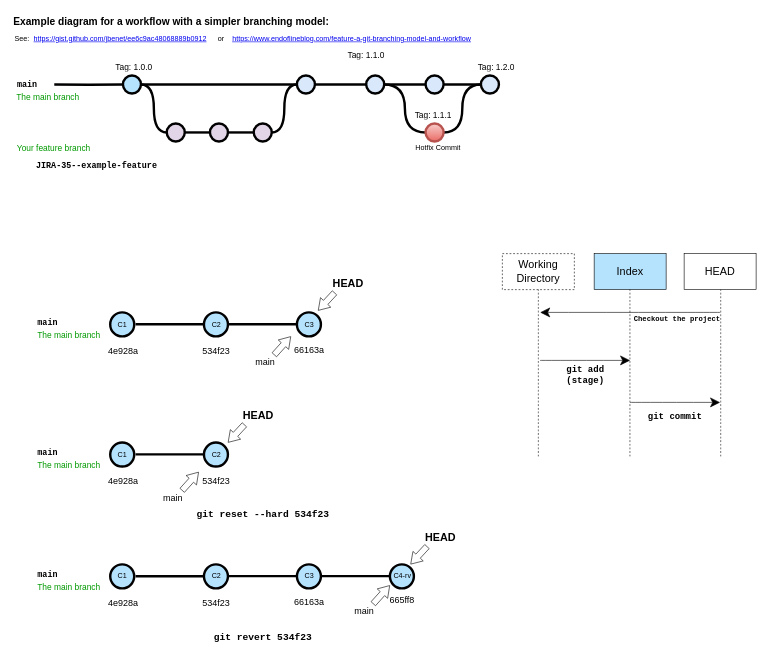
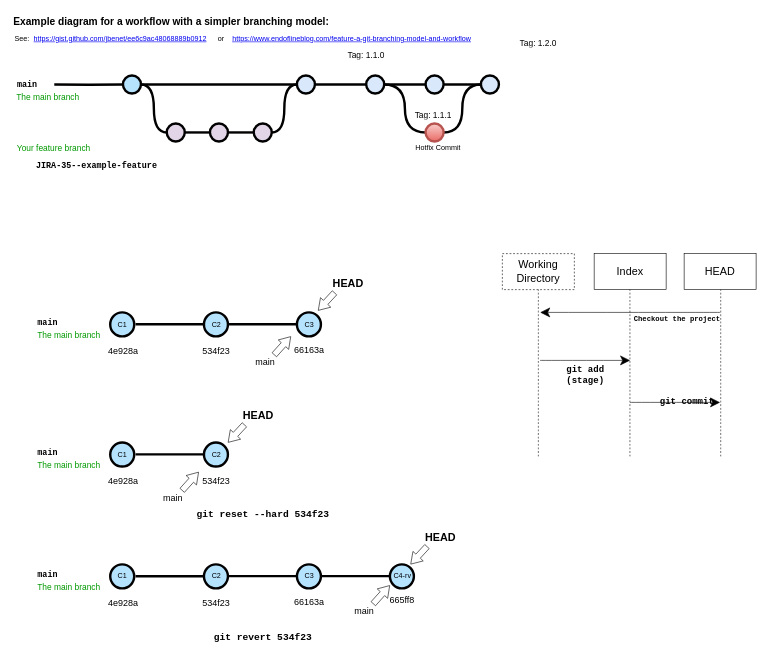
(134, 66) -> none
(497, 66) -> (539, 42)
(630, 272) -> (630, 272)
(675, 417) -> (687, 402)
